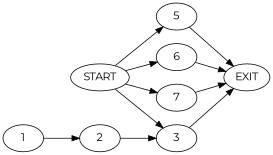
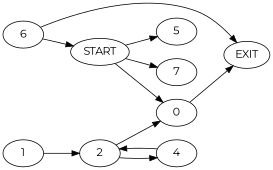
(209, 44) -> none
(138, 67) -> (54, 42)
(207, 89) -> none
(177, 138) -> (177, 113)
none -> (177, 153)
